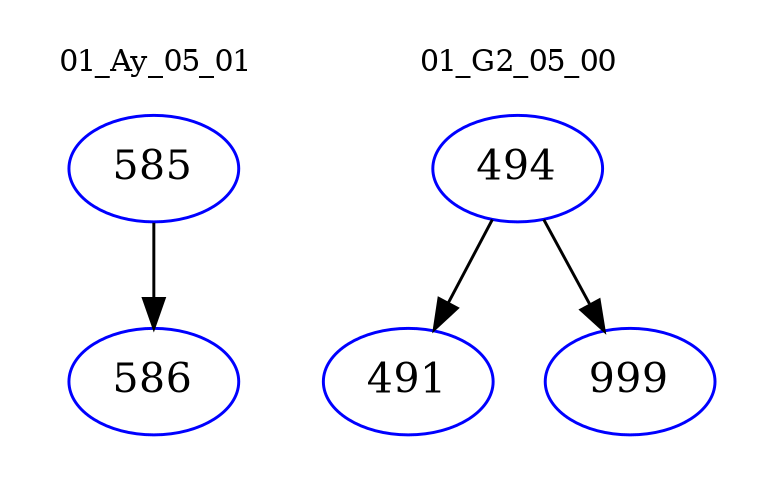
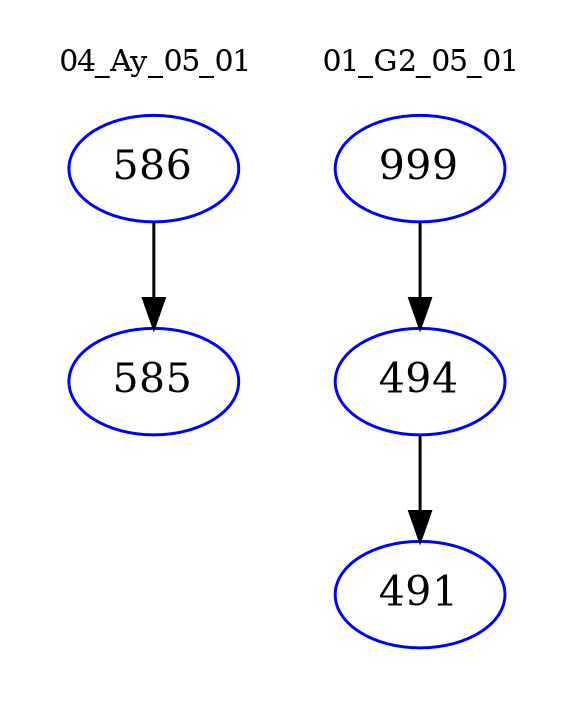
(155, 64) -> (155, 64)
(519, 64) -> (422, 64)
(154, 261) -> (154, 261)
(567, 262) -> (420, 261)
